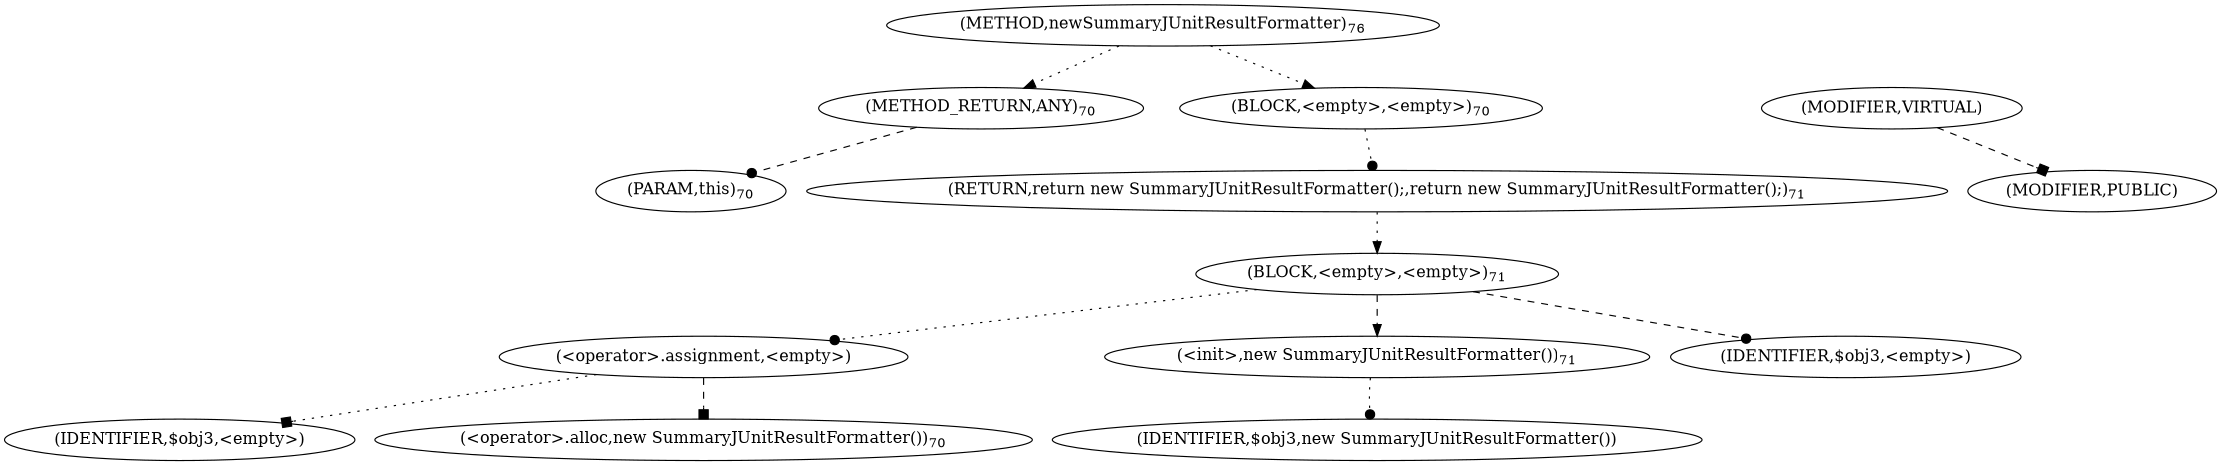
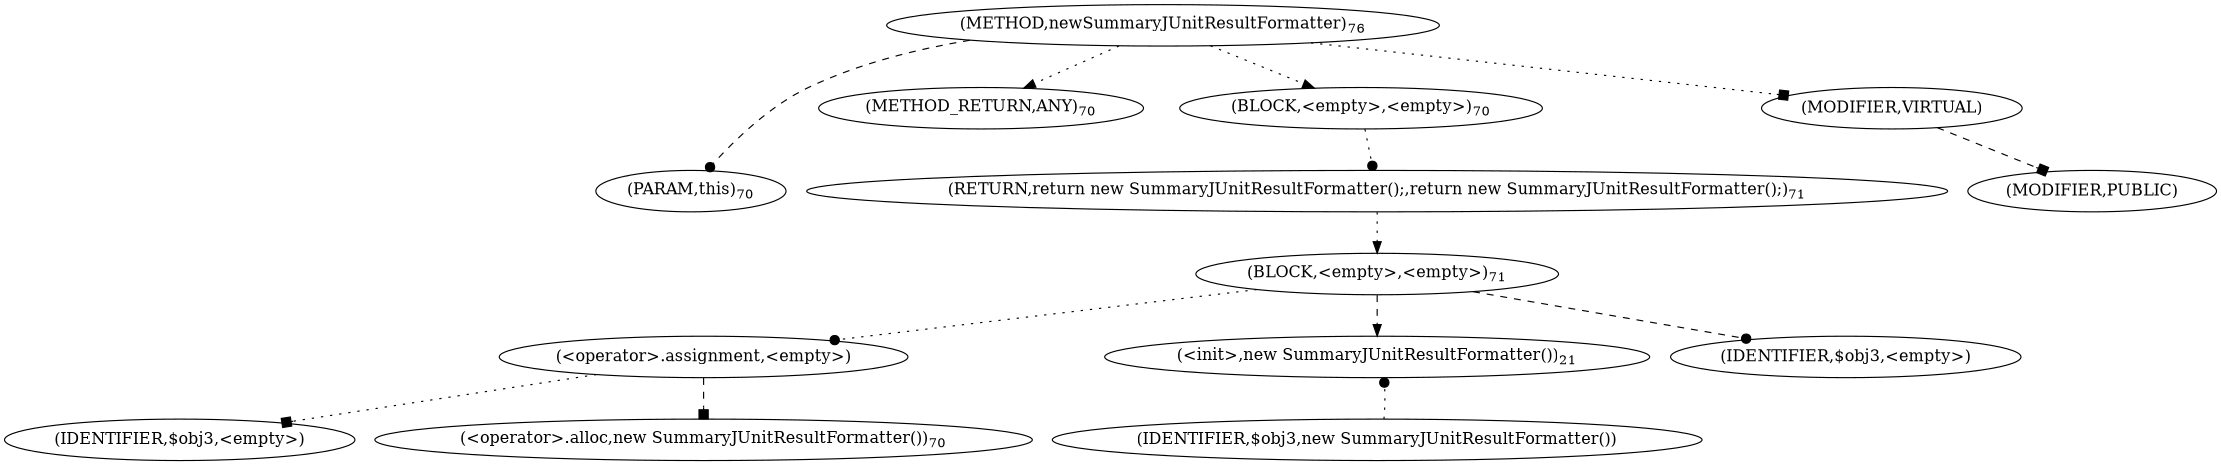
none -> (1544, 69)
(837, 150) -> (830, 78)
(1568, 355) -> (1568, 355)
(1369, 394) -> (1385, 403)
